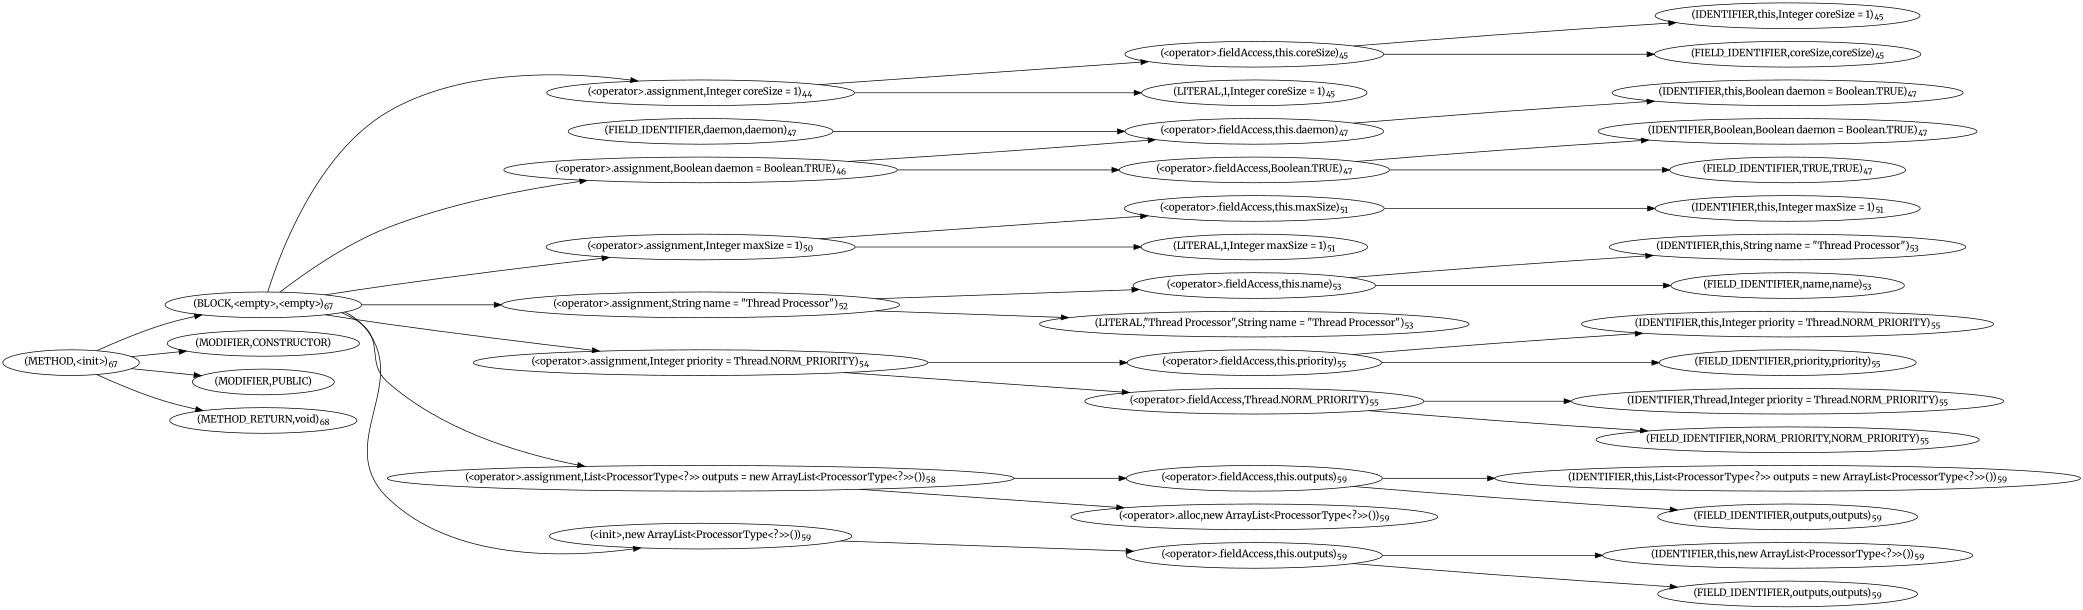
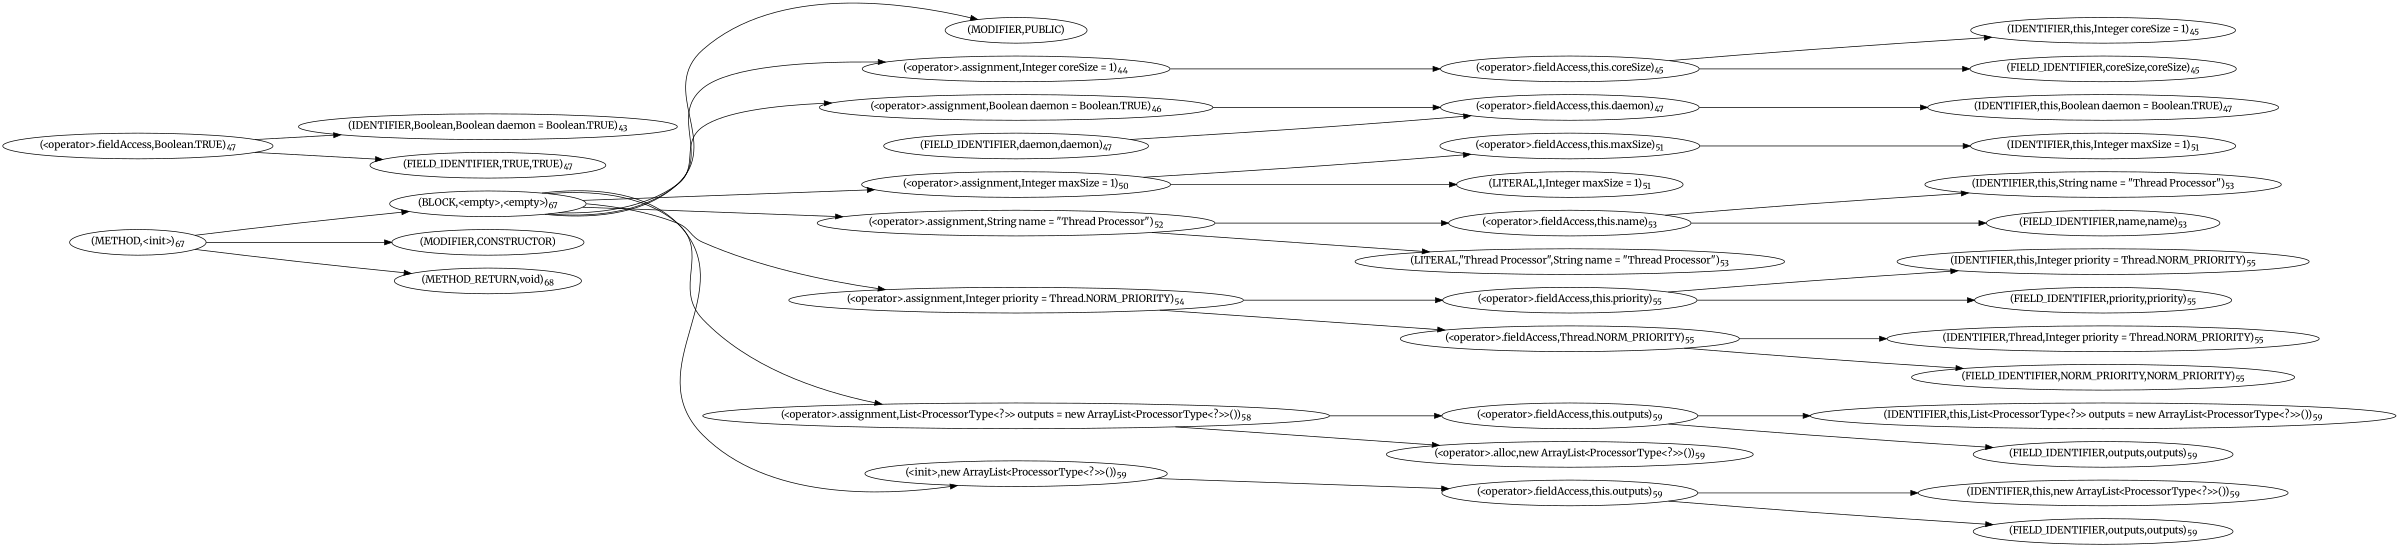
(1254, 93) -> none
(1923, 130) -> (623, 126)
(1005, 170) -> none
(163, 372) -> (701, 52)
